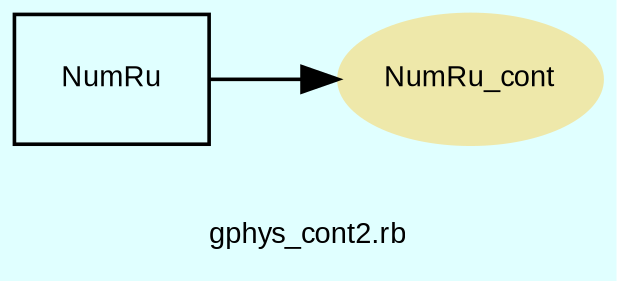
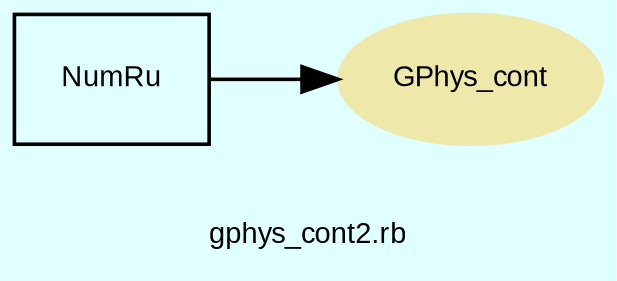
(471, 79) -> (471, 79)
